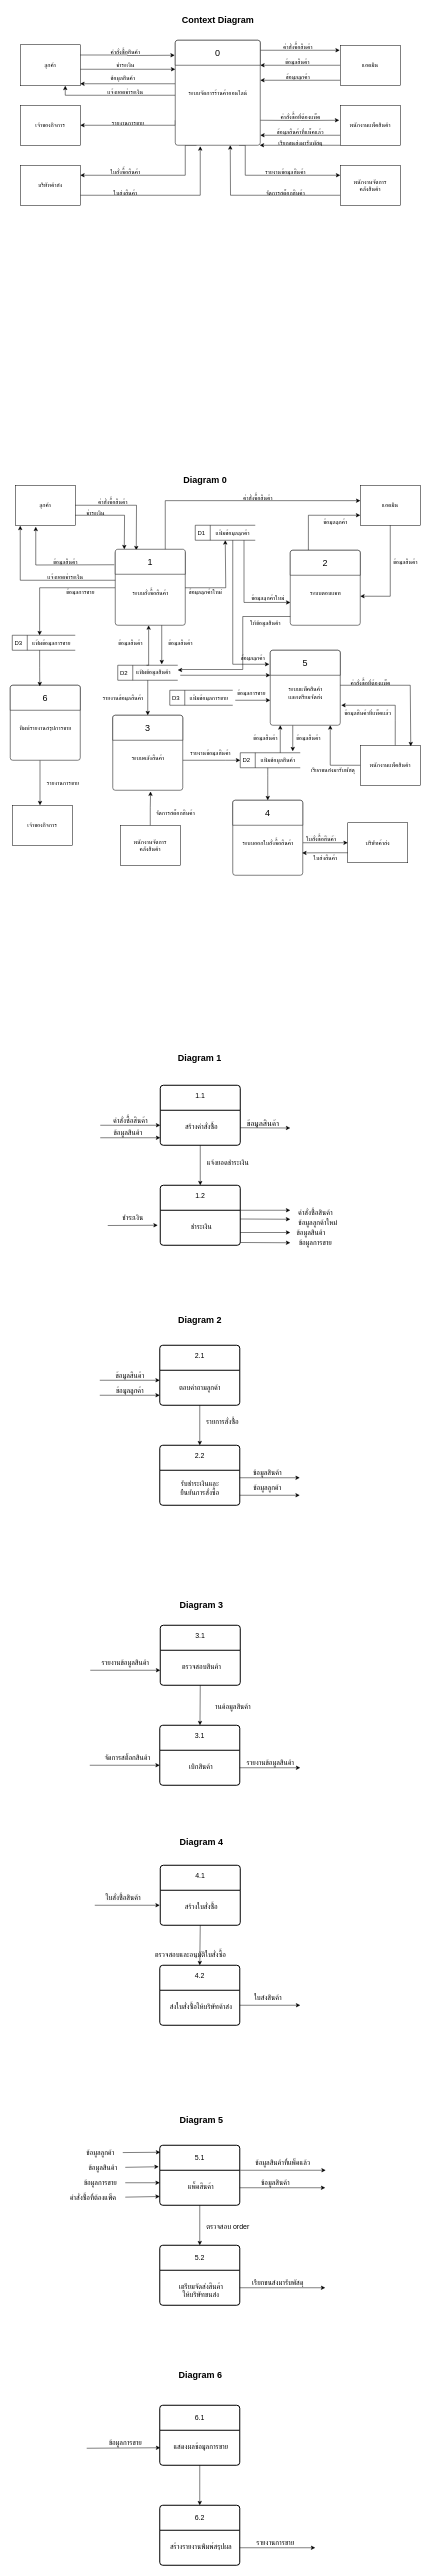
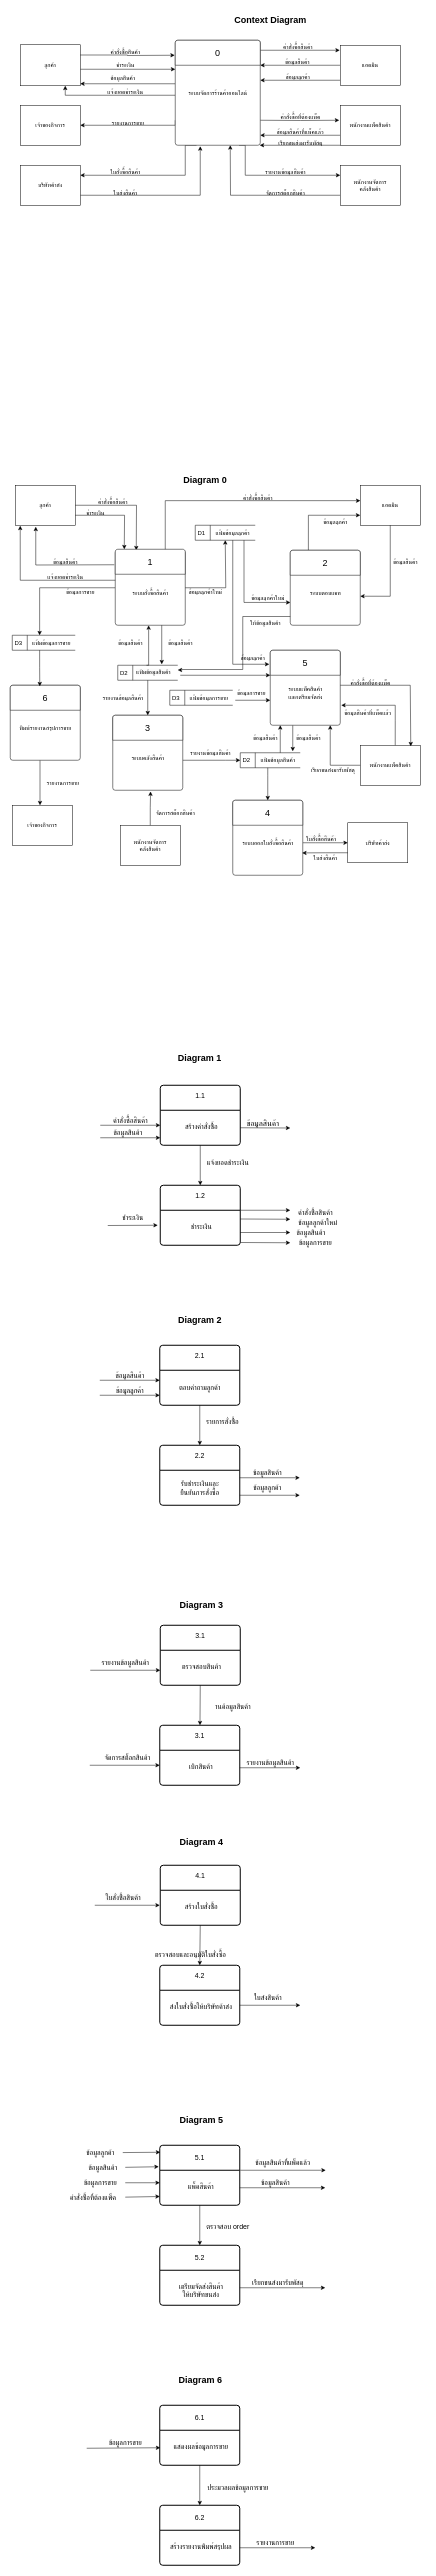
(218, 20) -> (270, 20)
(200, 2375) -> (200, 2380)
none -> (238, 2488)
